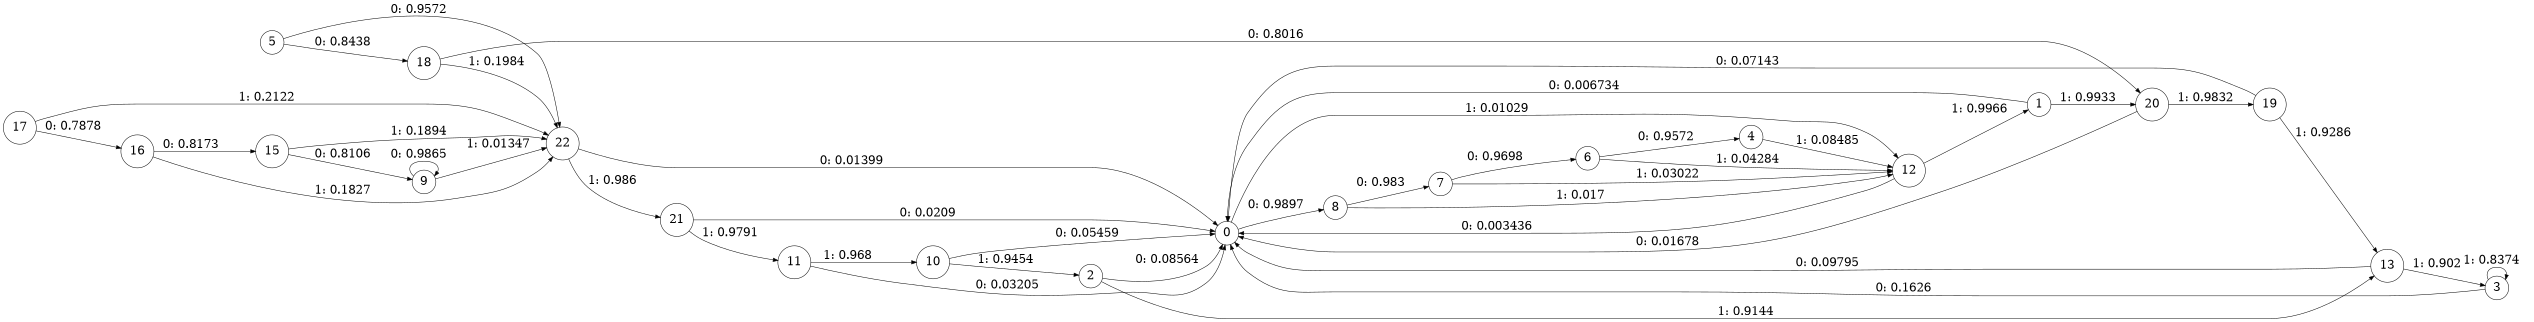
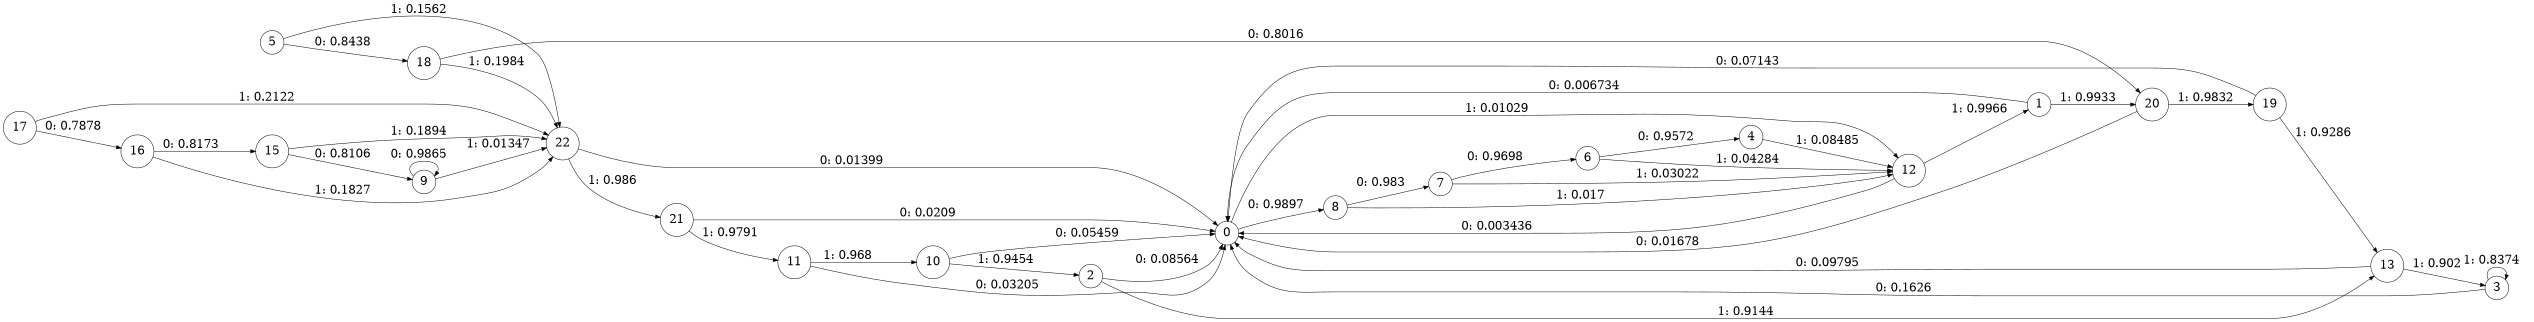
(424, 10) -> (424, 10)
